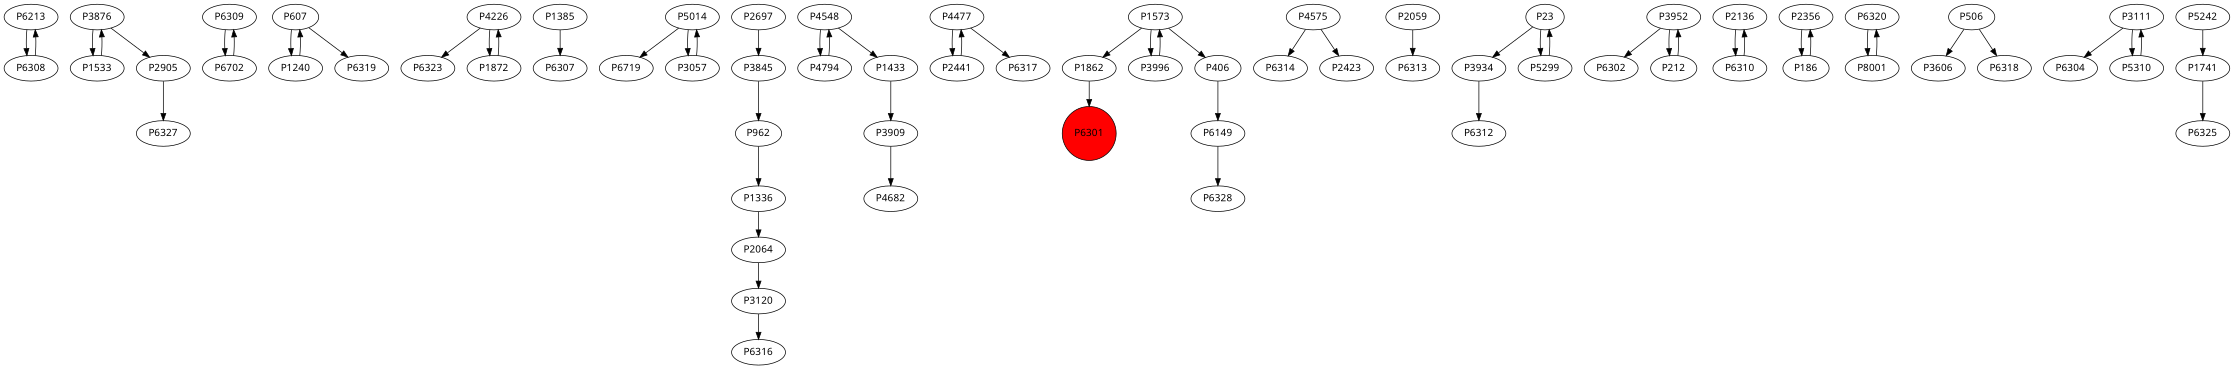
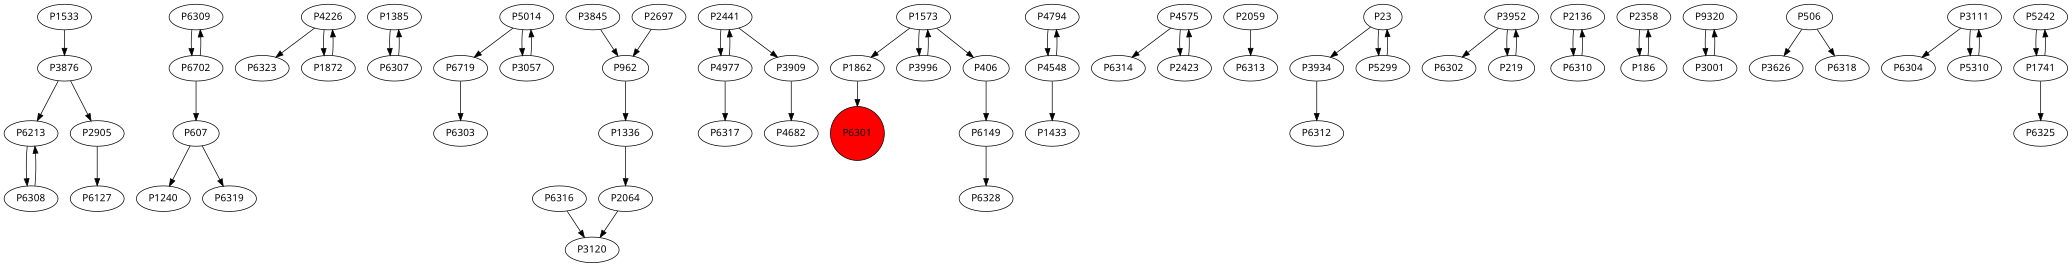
(957, 17) -> (725, 68)
(1806, 17) -> (1644, 17)
(1872, 17) -> (1710, 17)
(92, 39) -> (49, 98)
(759, 39) -> (644, 40)
(300, 46) -> (196, 97)
none -> (399, 46)
none -> (1189, 46)
none -> (2045, 46)
(1674, 68) -> (1512, 68)
(1872, 68) -> (1710, 68)
(1938, 68) -> (1776, 68)
(891, 97) -> (755, 40)
(163, 133) -> (97, 199)
none -> (461, 133)
(759, 323) -> (574, 221)
